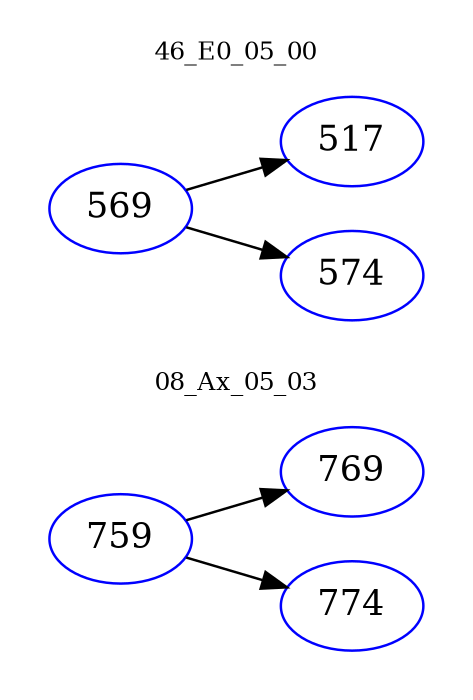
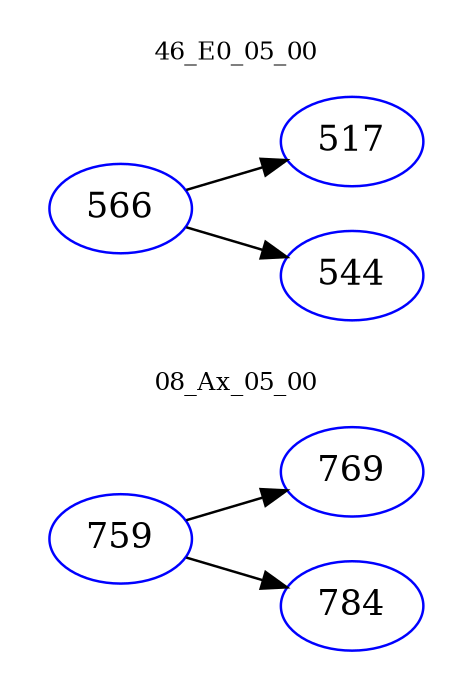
(121, 209) -> (121, 209)
(352, 276) -> (352, 276)
(236, 384) -> (236, 384)
(352, 606) -> (352, 606)
